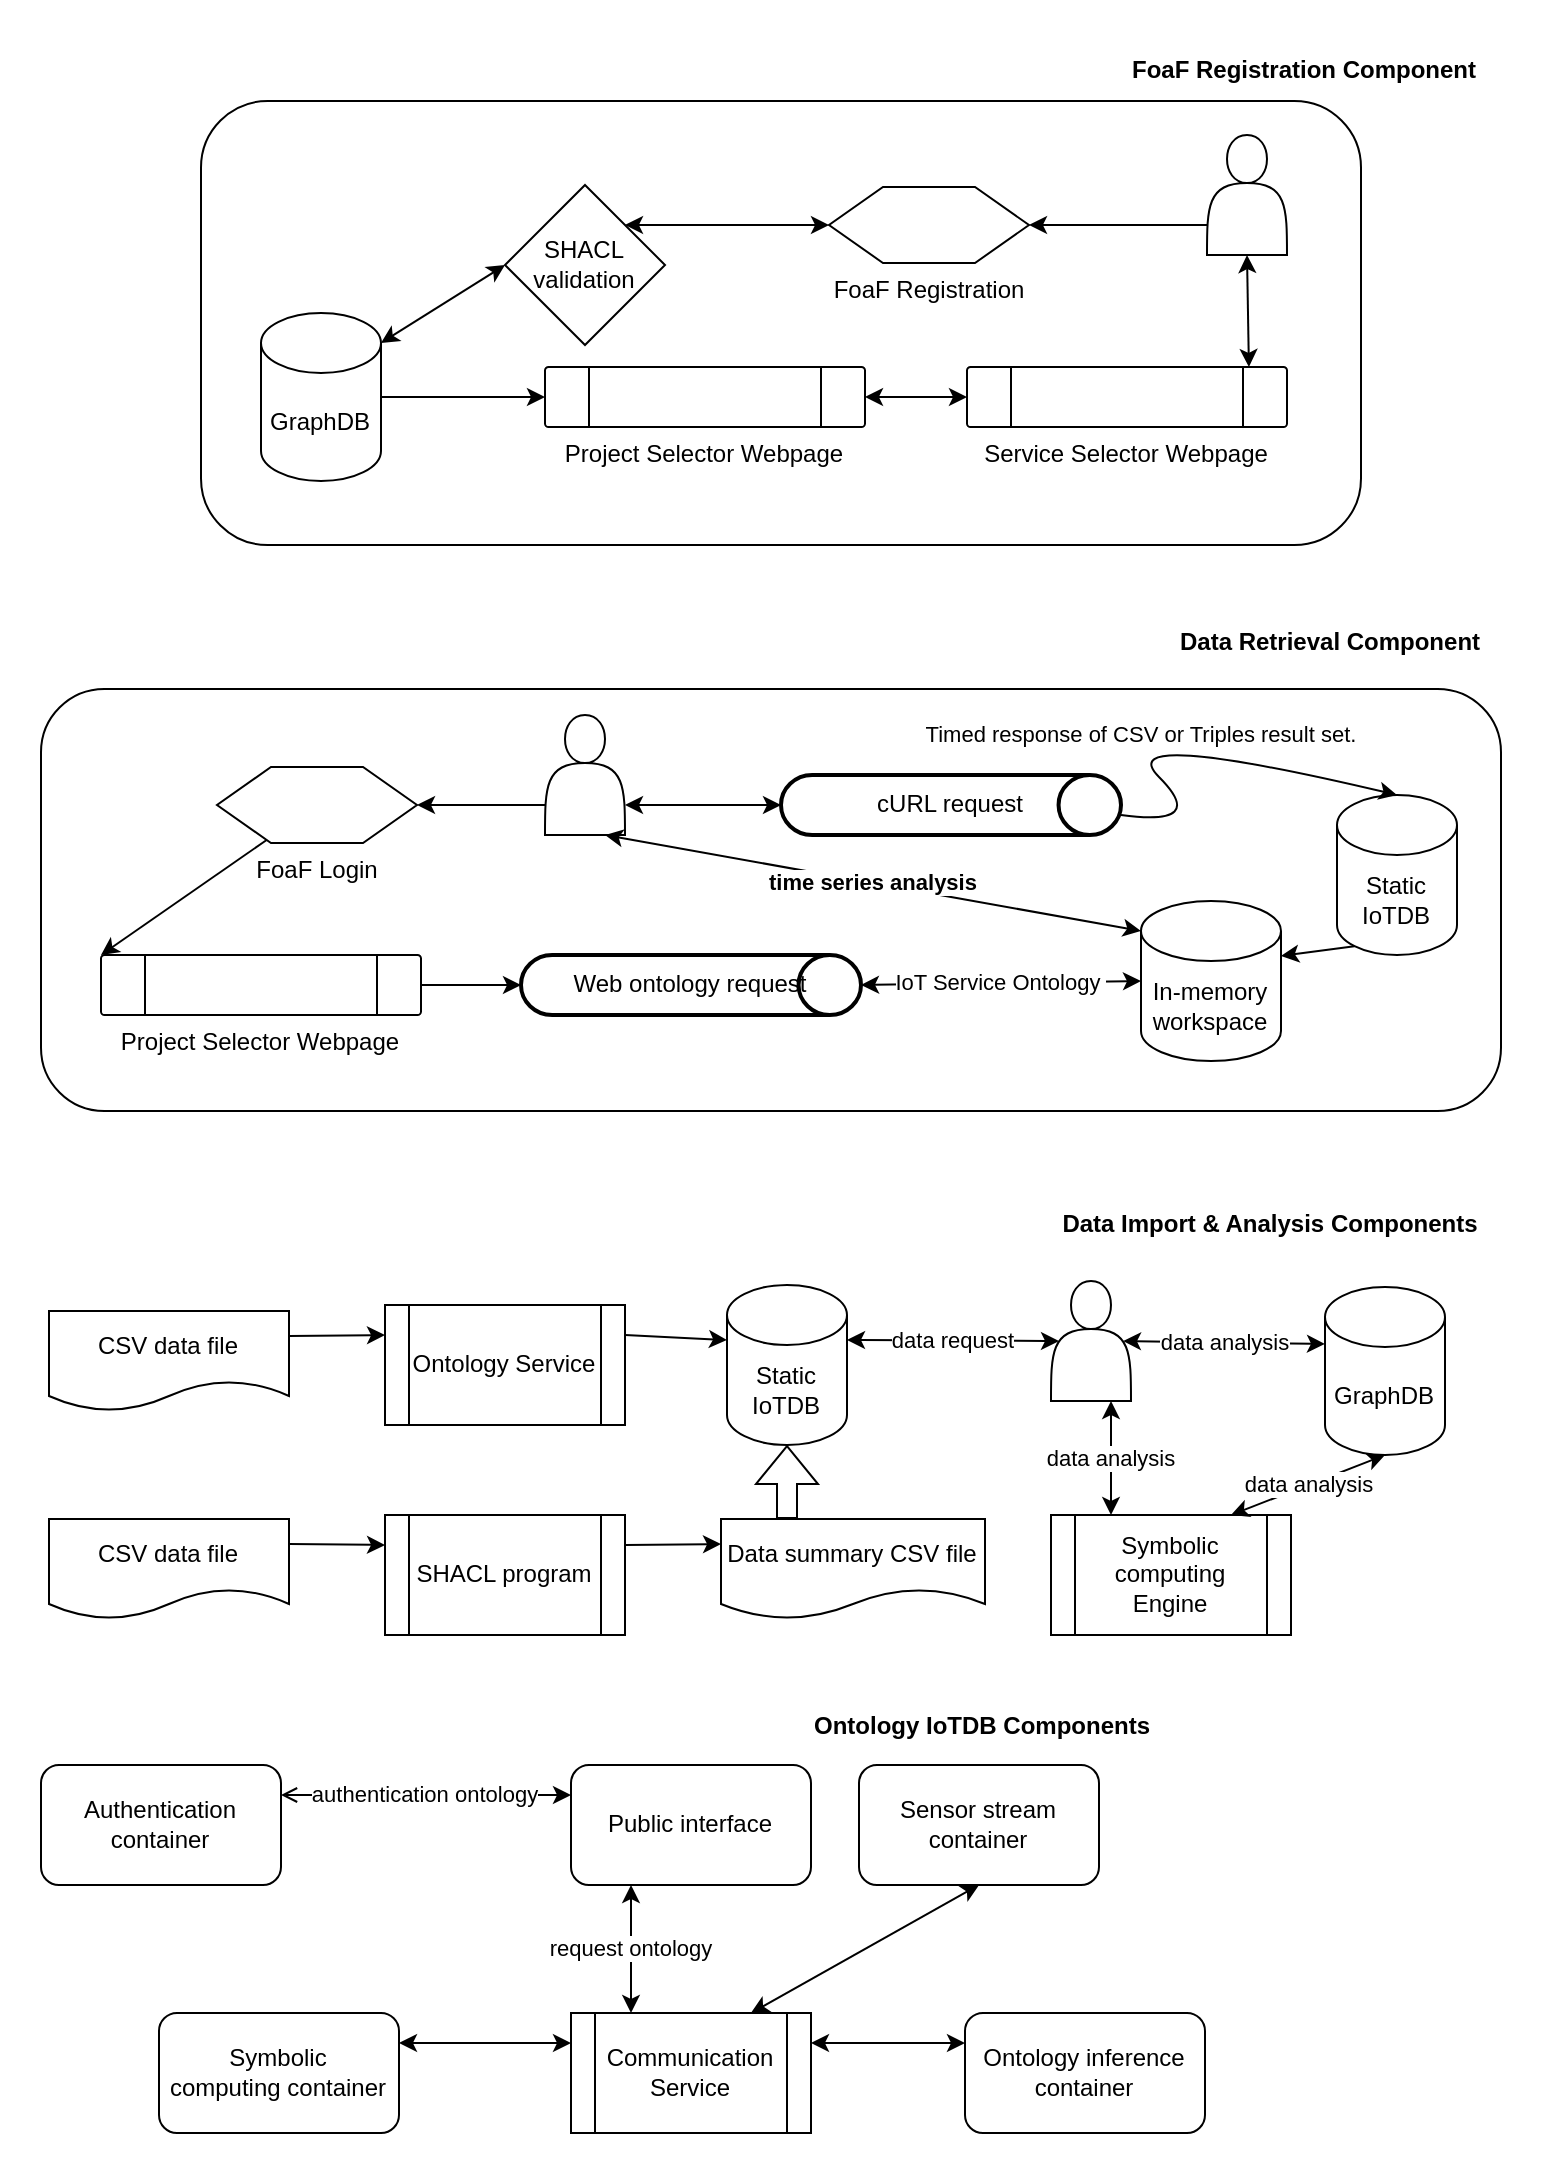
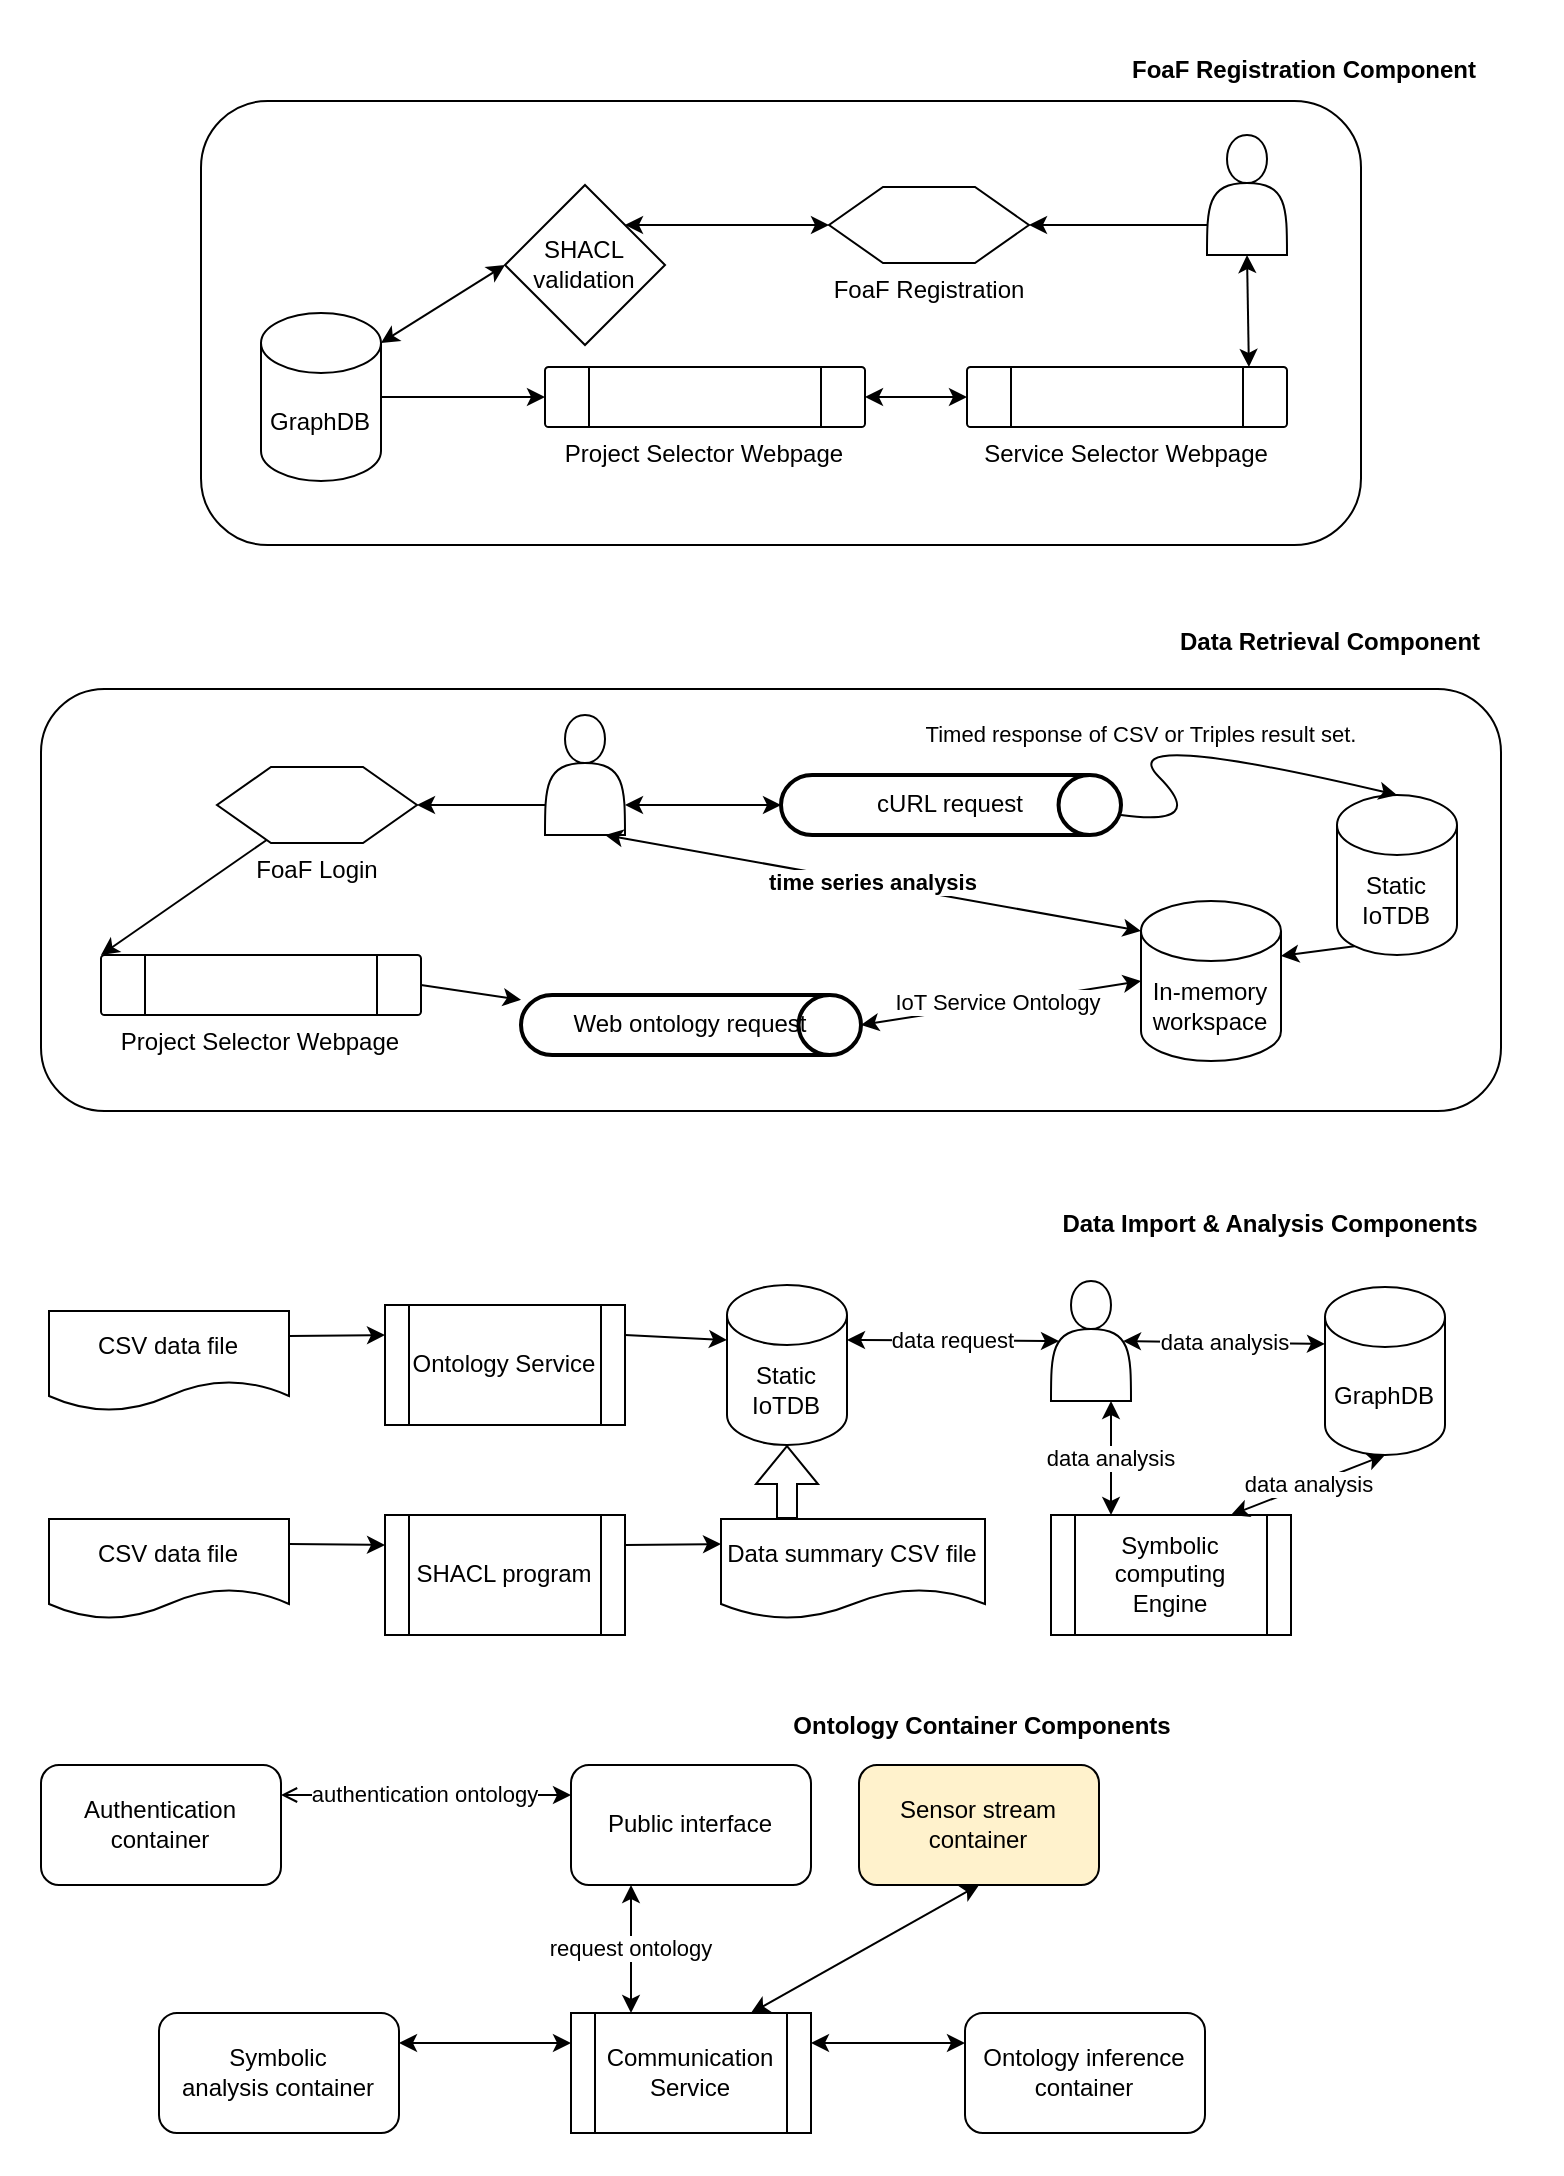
(691, 985) -> (691, 1025)
(983, 1727) -> (983, 1727)
(979, 1825) -> (979, 1825)
(279, 2073) -> (279, 2073)
